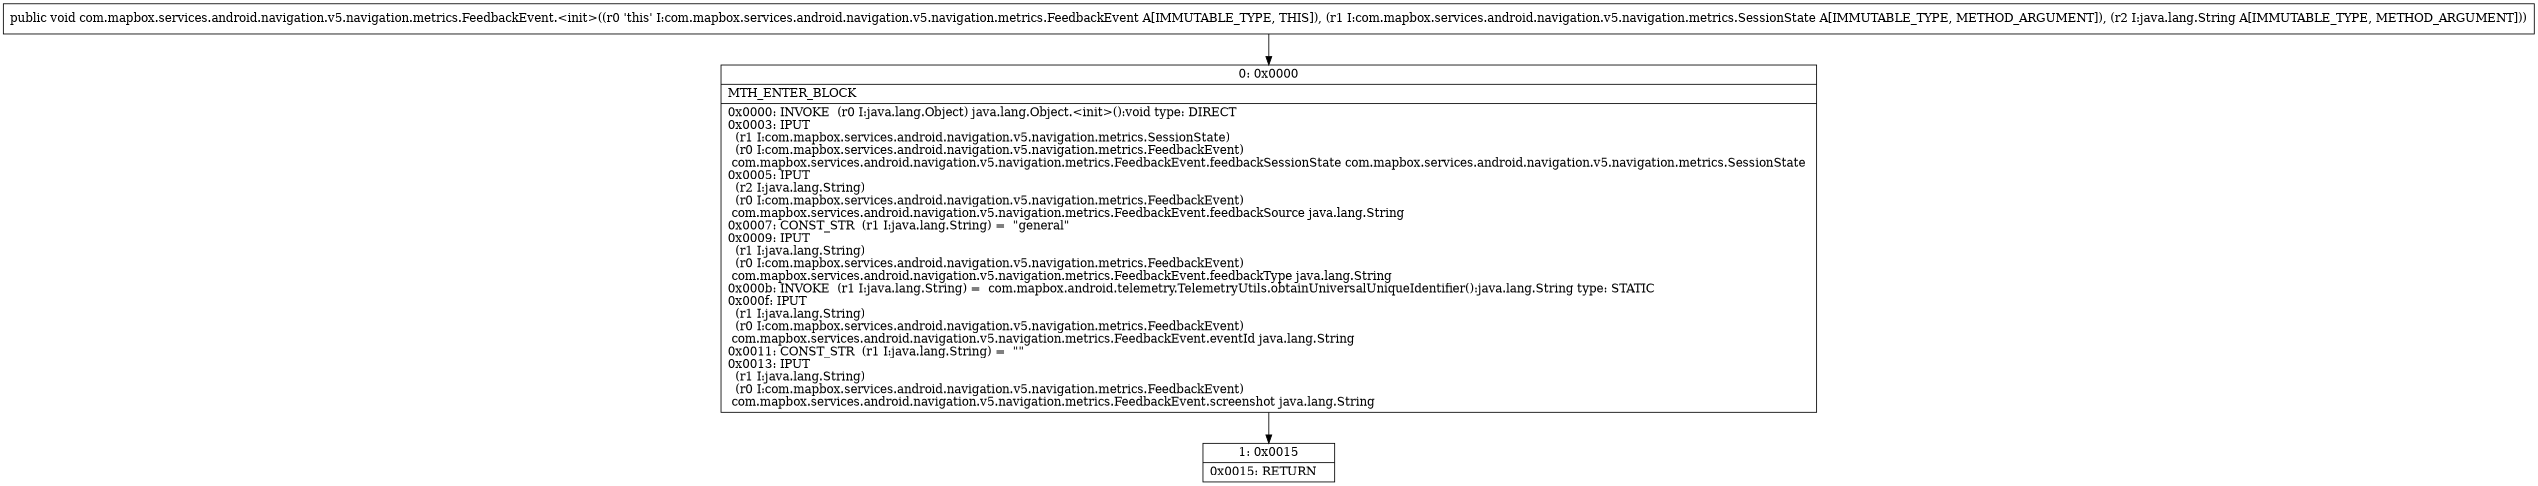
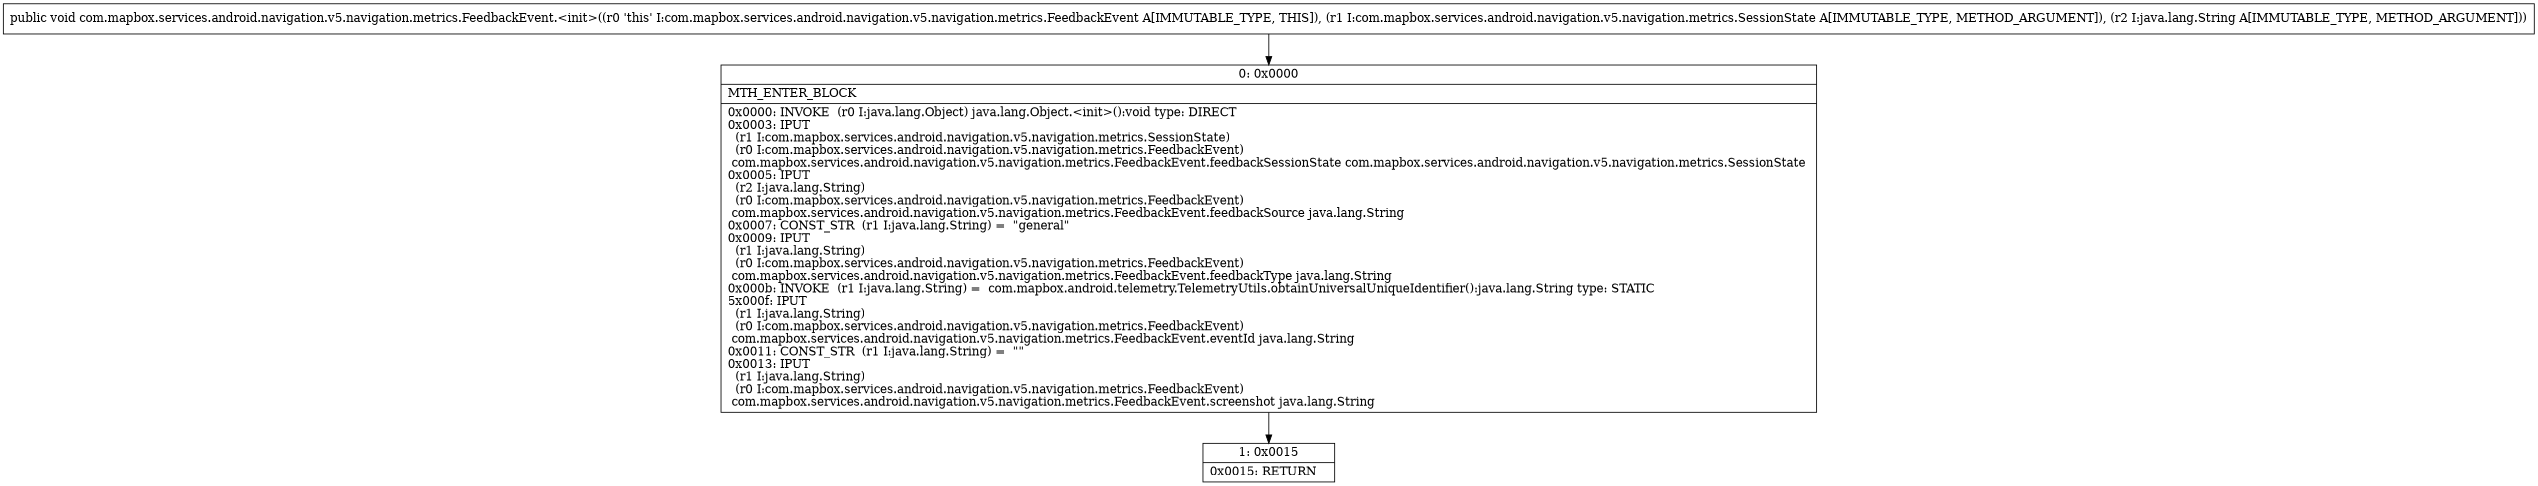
(771, 302) -> (771, 302)
